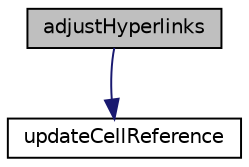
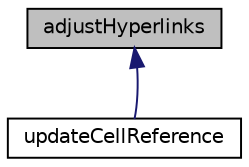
(111, 74) -> (137, 93)
